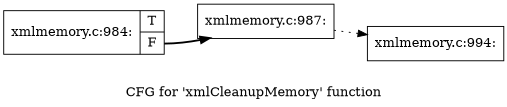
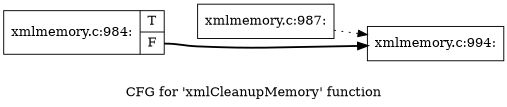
(182, 43) -> (261, 48)
